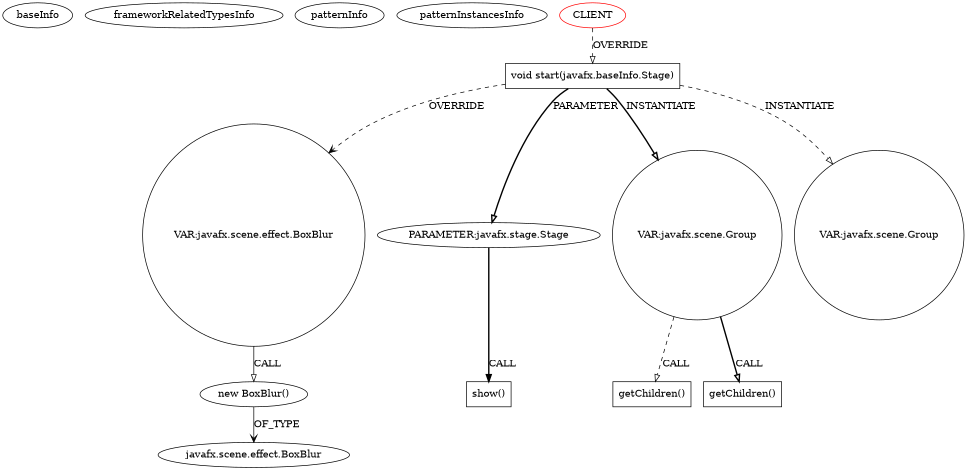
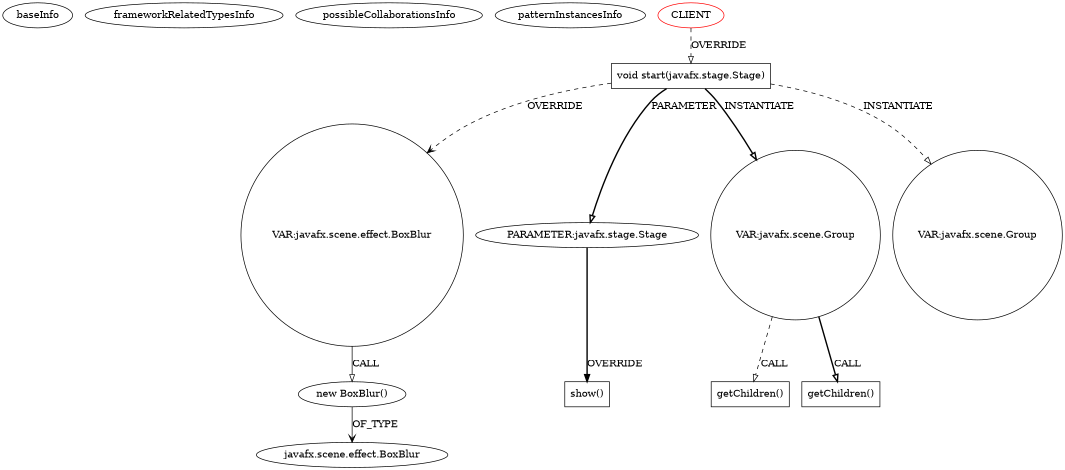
(340, 15) -> none
none -> (389, 15)
(593, 76) -> (691, 76)
(502, 364) -> (615, 364)
